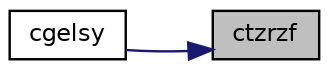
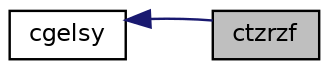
(157, 51) -> (182, 19)
